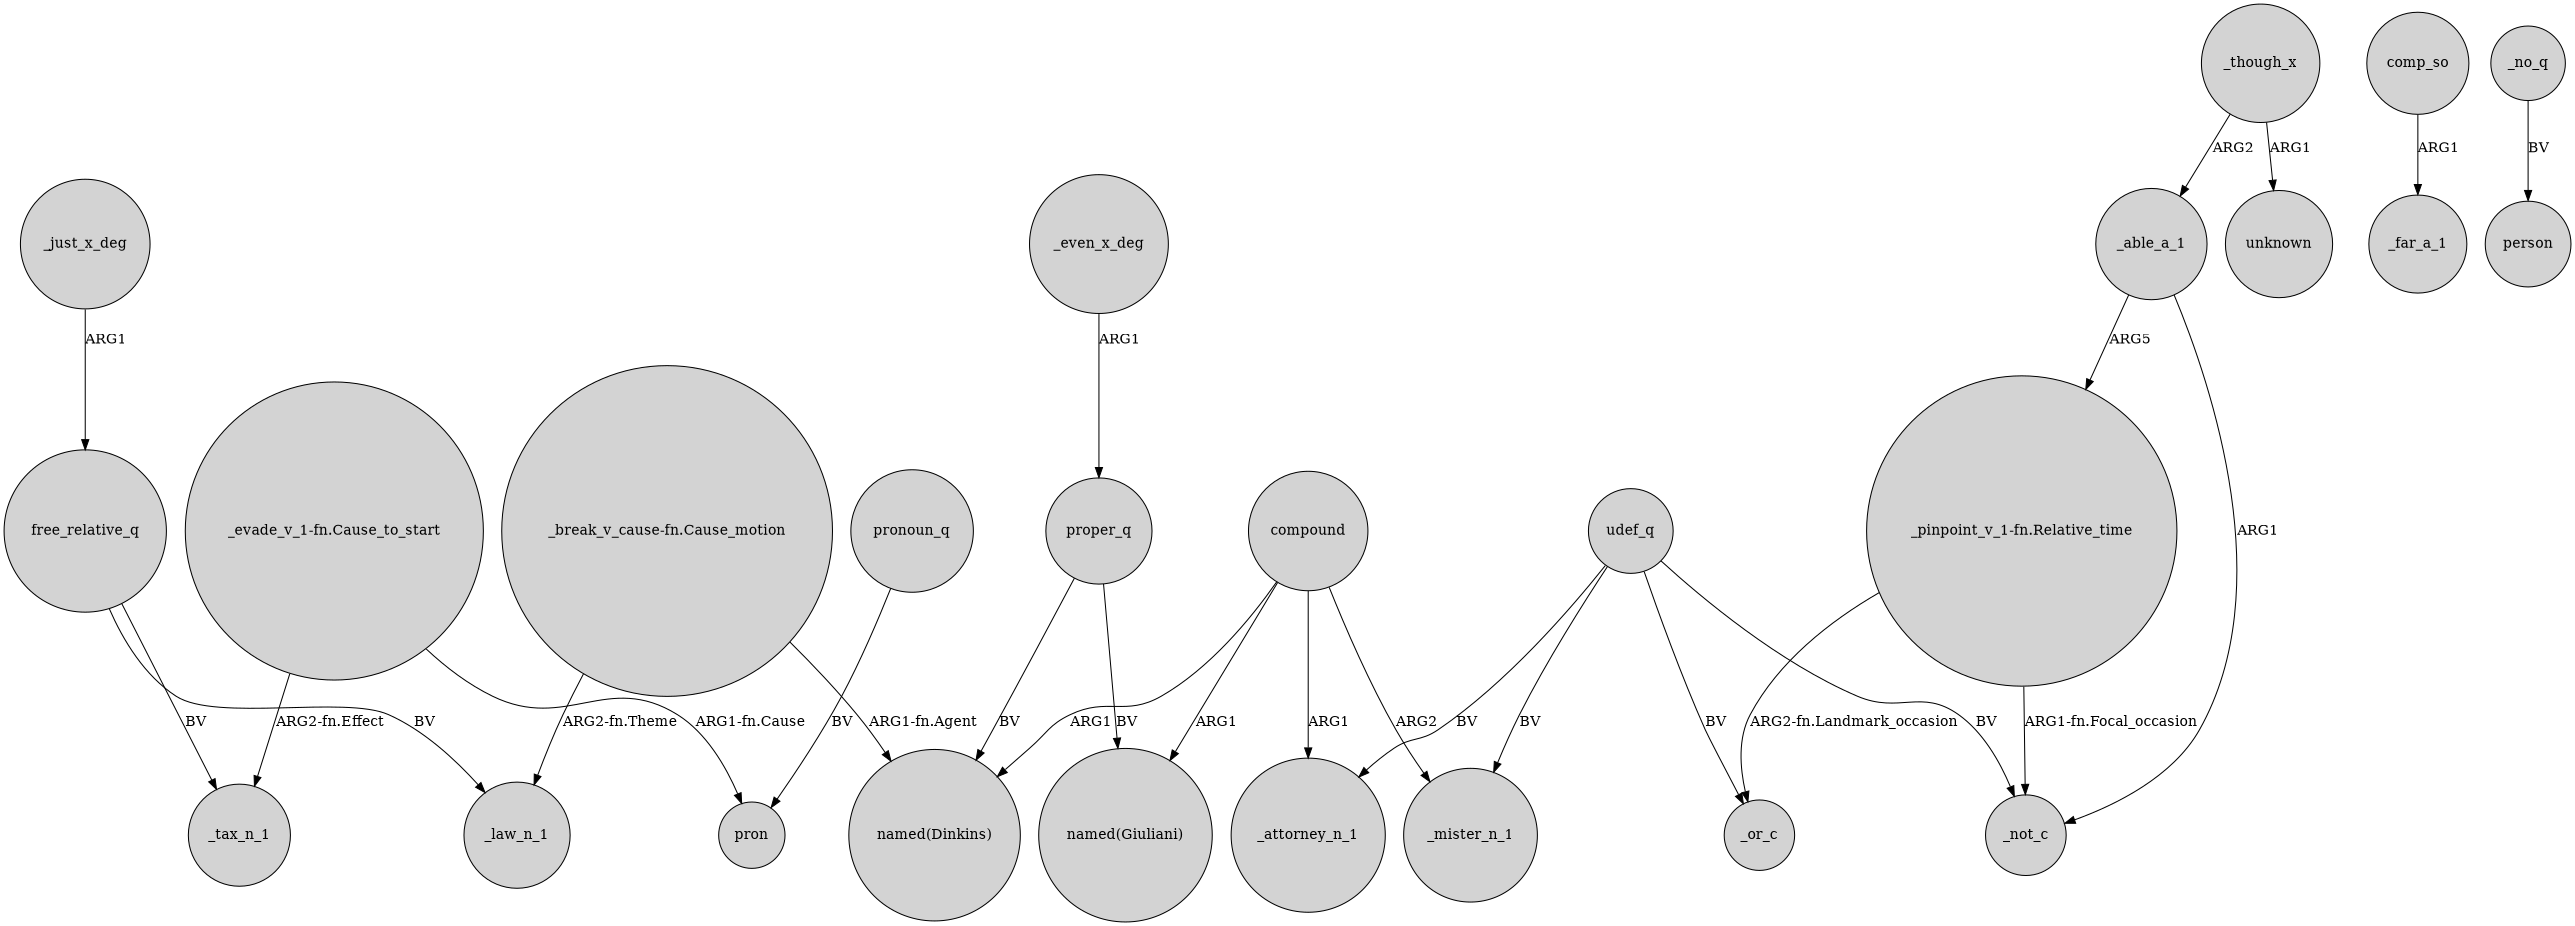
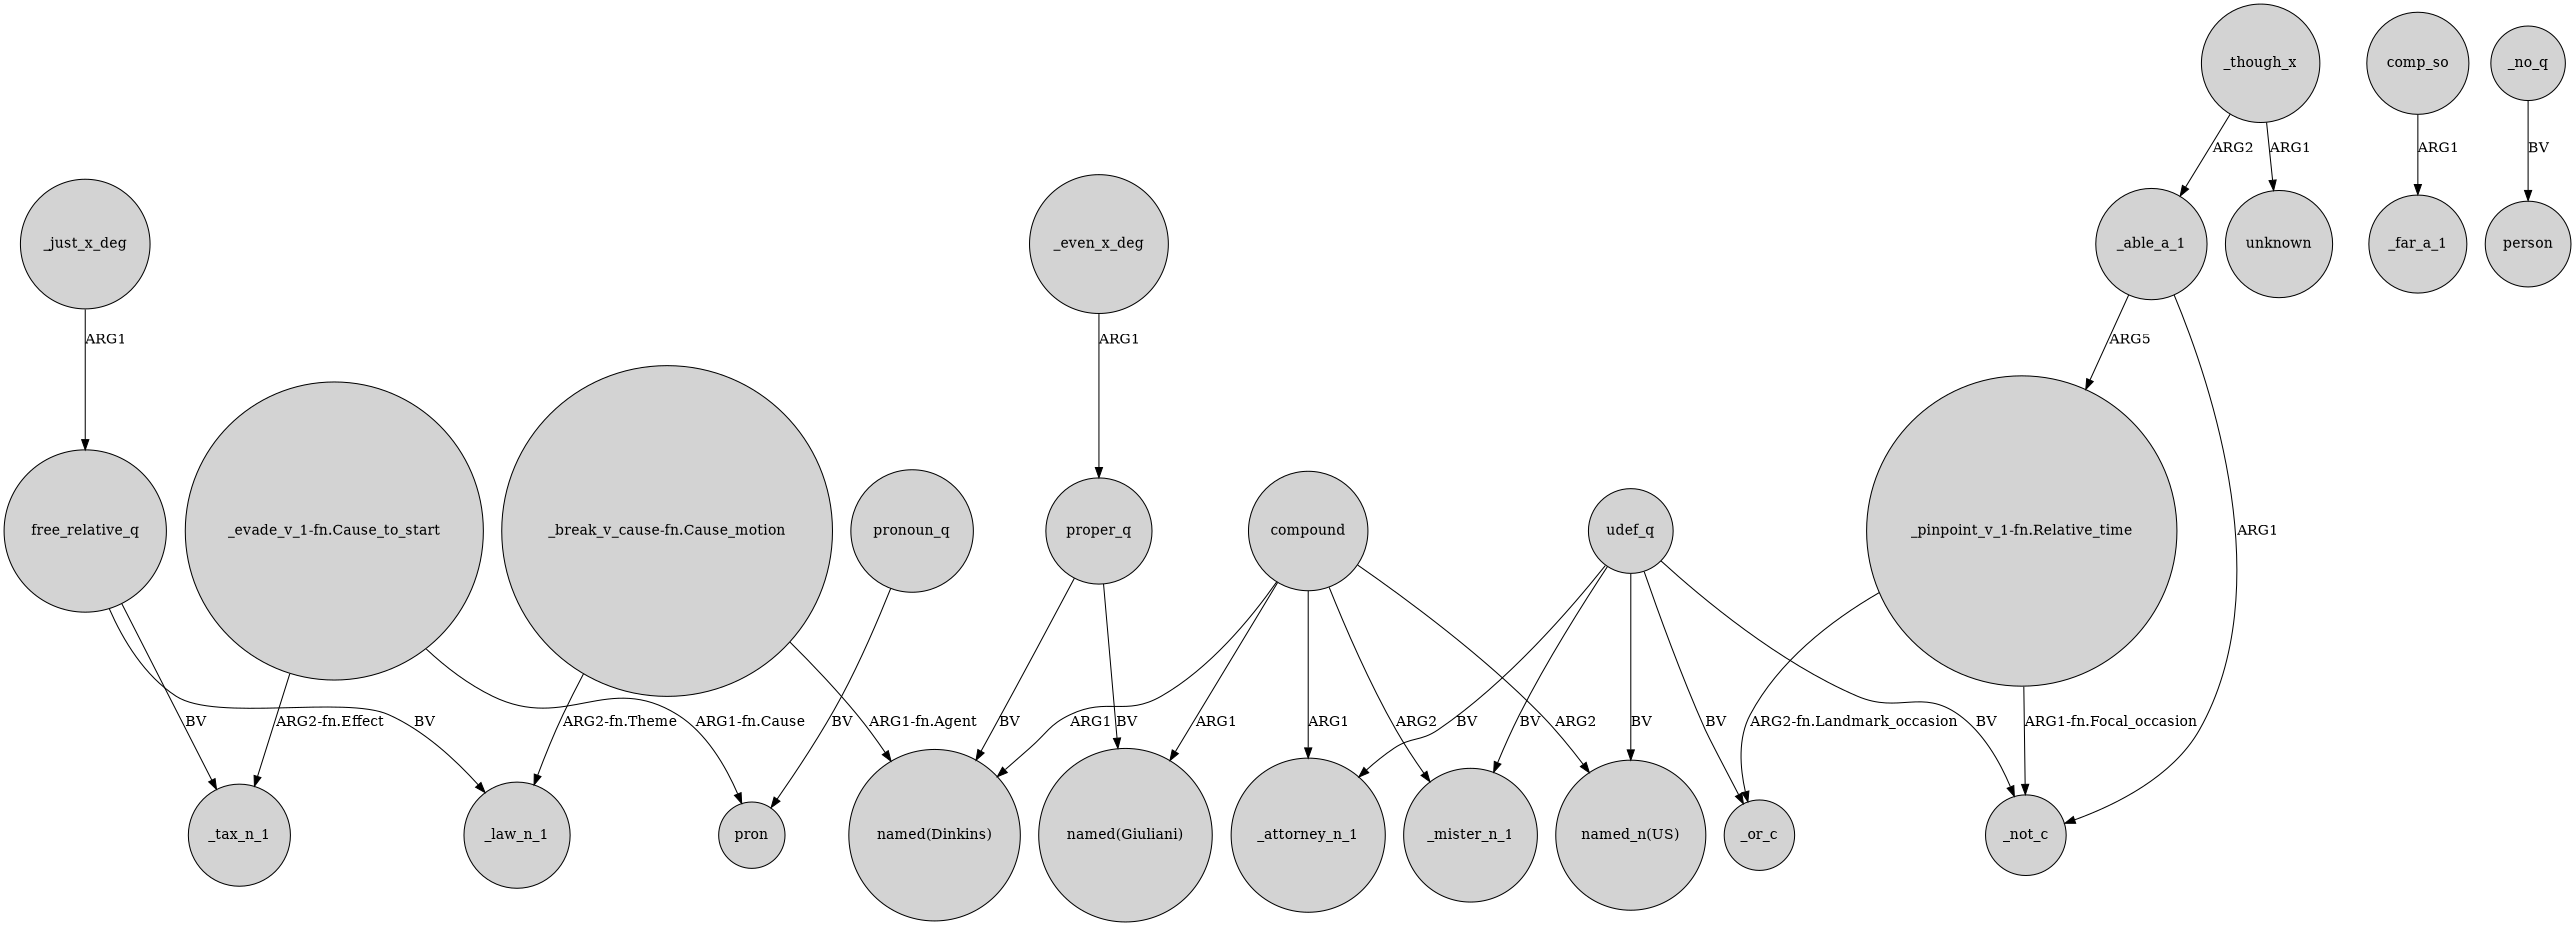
none -> (1631, 835)
